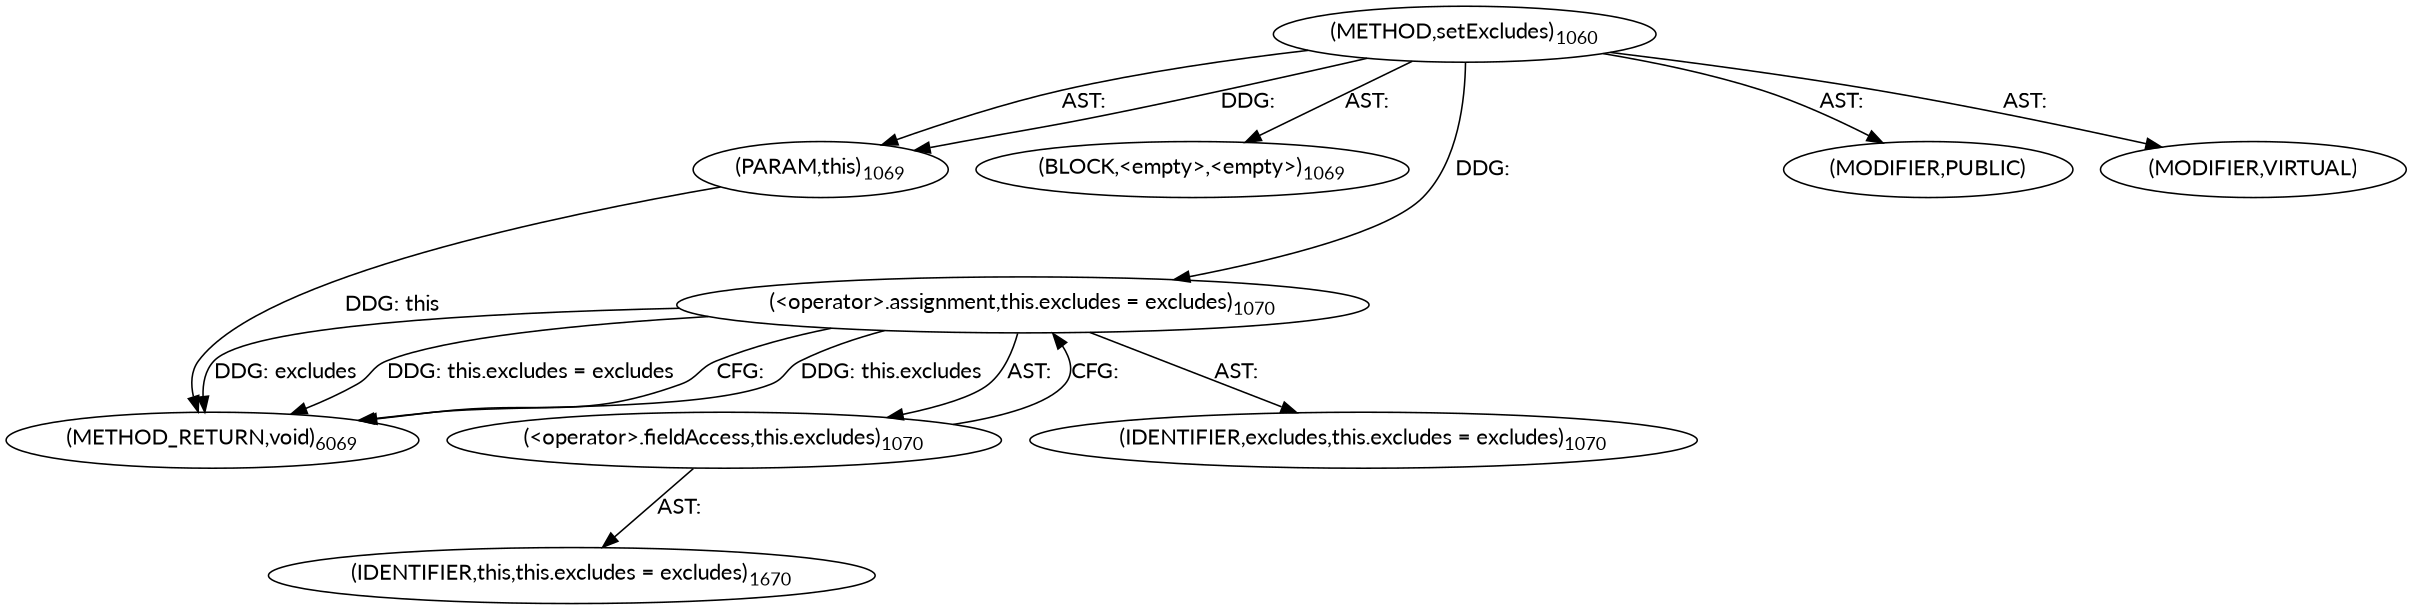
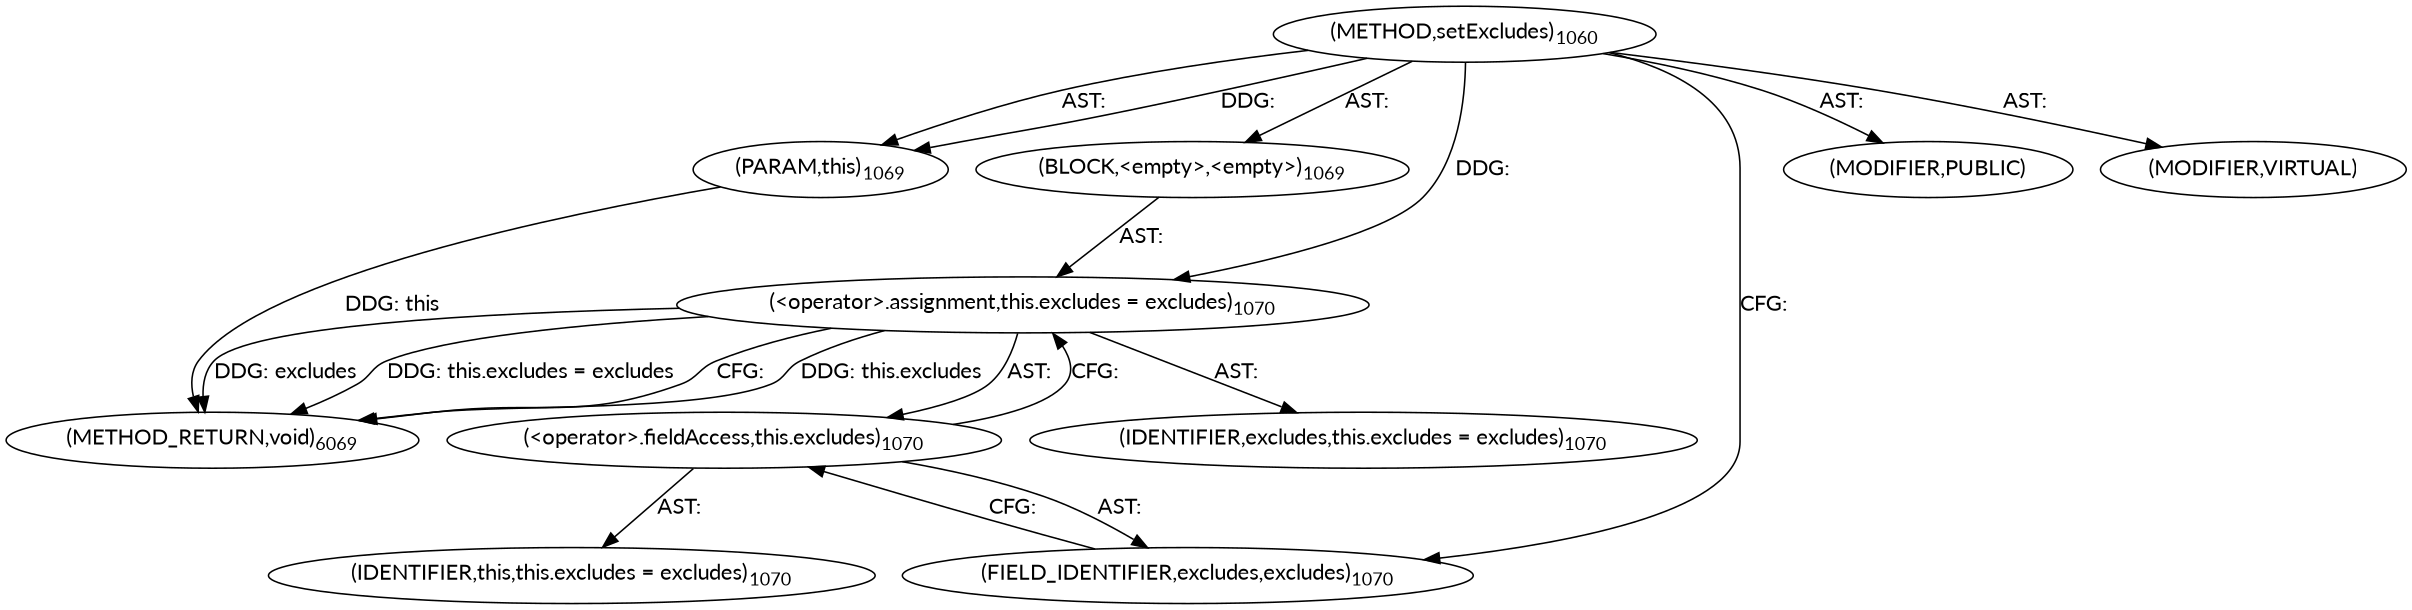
none -> (1114, 232)
(771, 573) -> (771, 573)
none -> (1188, 576)
